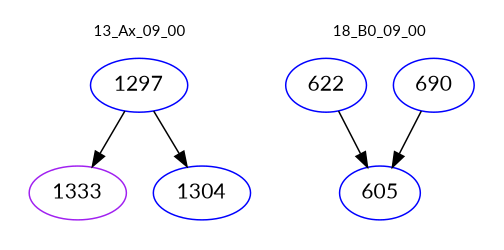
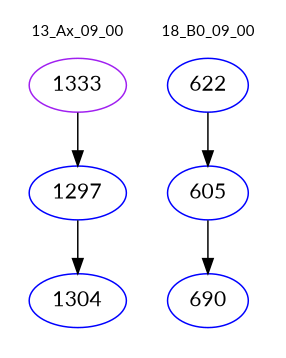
(112, 132) -> (78, 132)
(410, 132) -> (208, 239)
